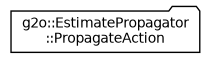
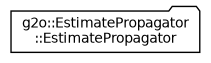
(105, 32) -> (105, 32)
